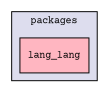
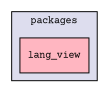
(54, 55) -> (54, 55)
